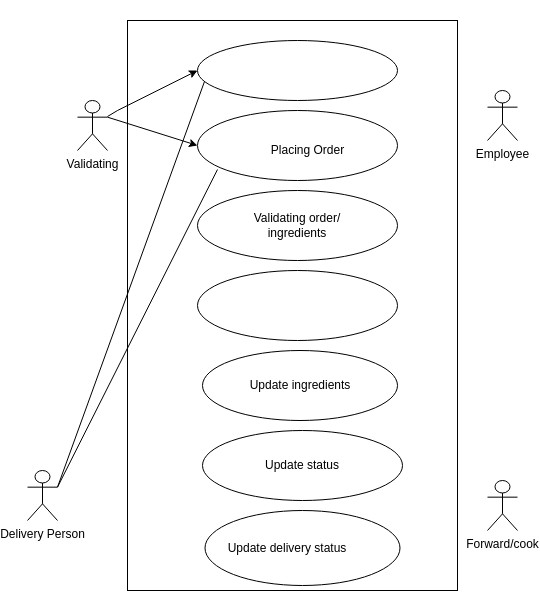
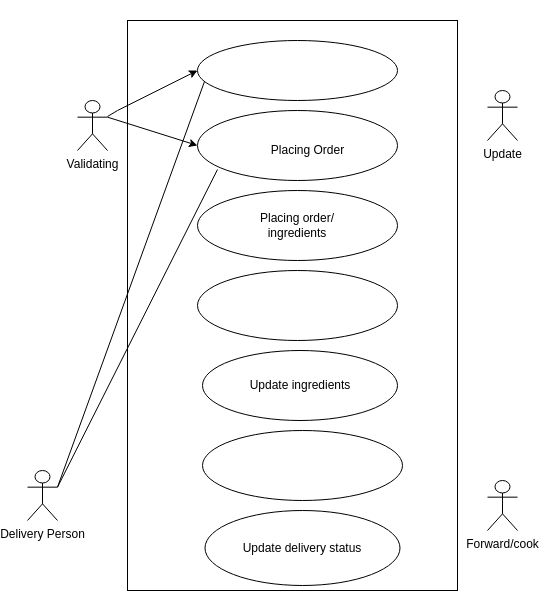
(503, 155) -> (503, 155)
(298, 226) -> (298, 226)
(303, 466) -> none
(288, 548) -> (303, 548)
